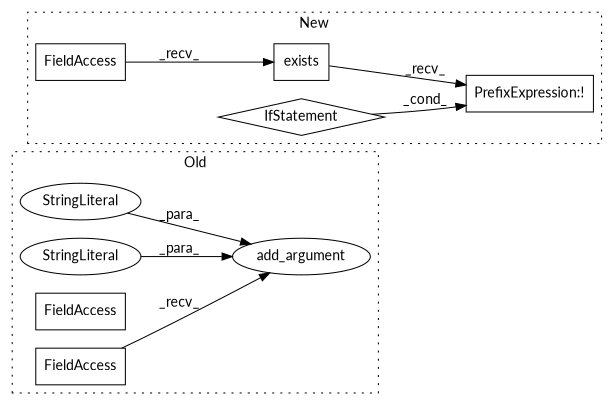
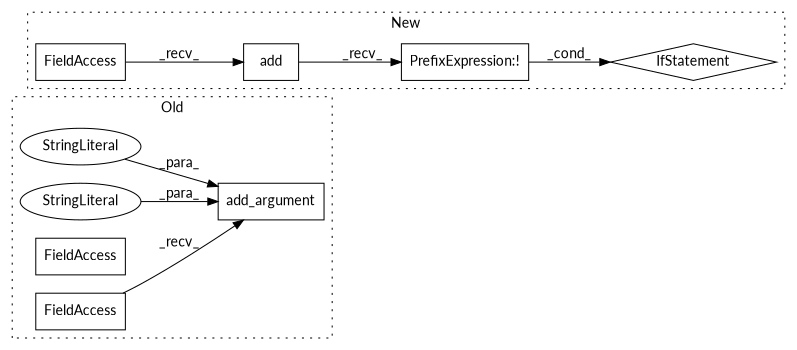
(301, 62) -> (271, 62)
(414, 111) -> (564, 62)
(301, 257) -> (271, 202)
